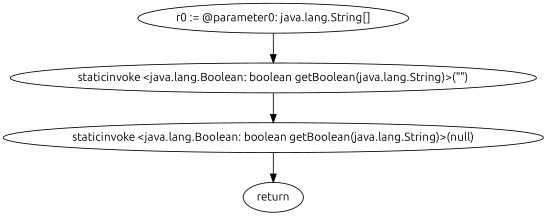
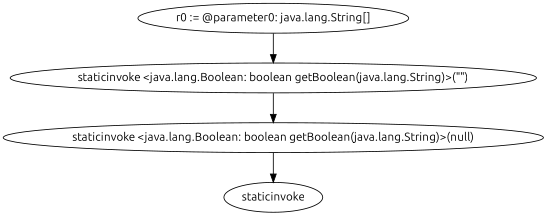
(273, 197) -> (273, 197)
